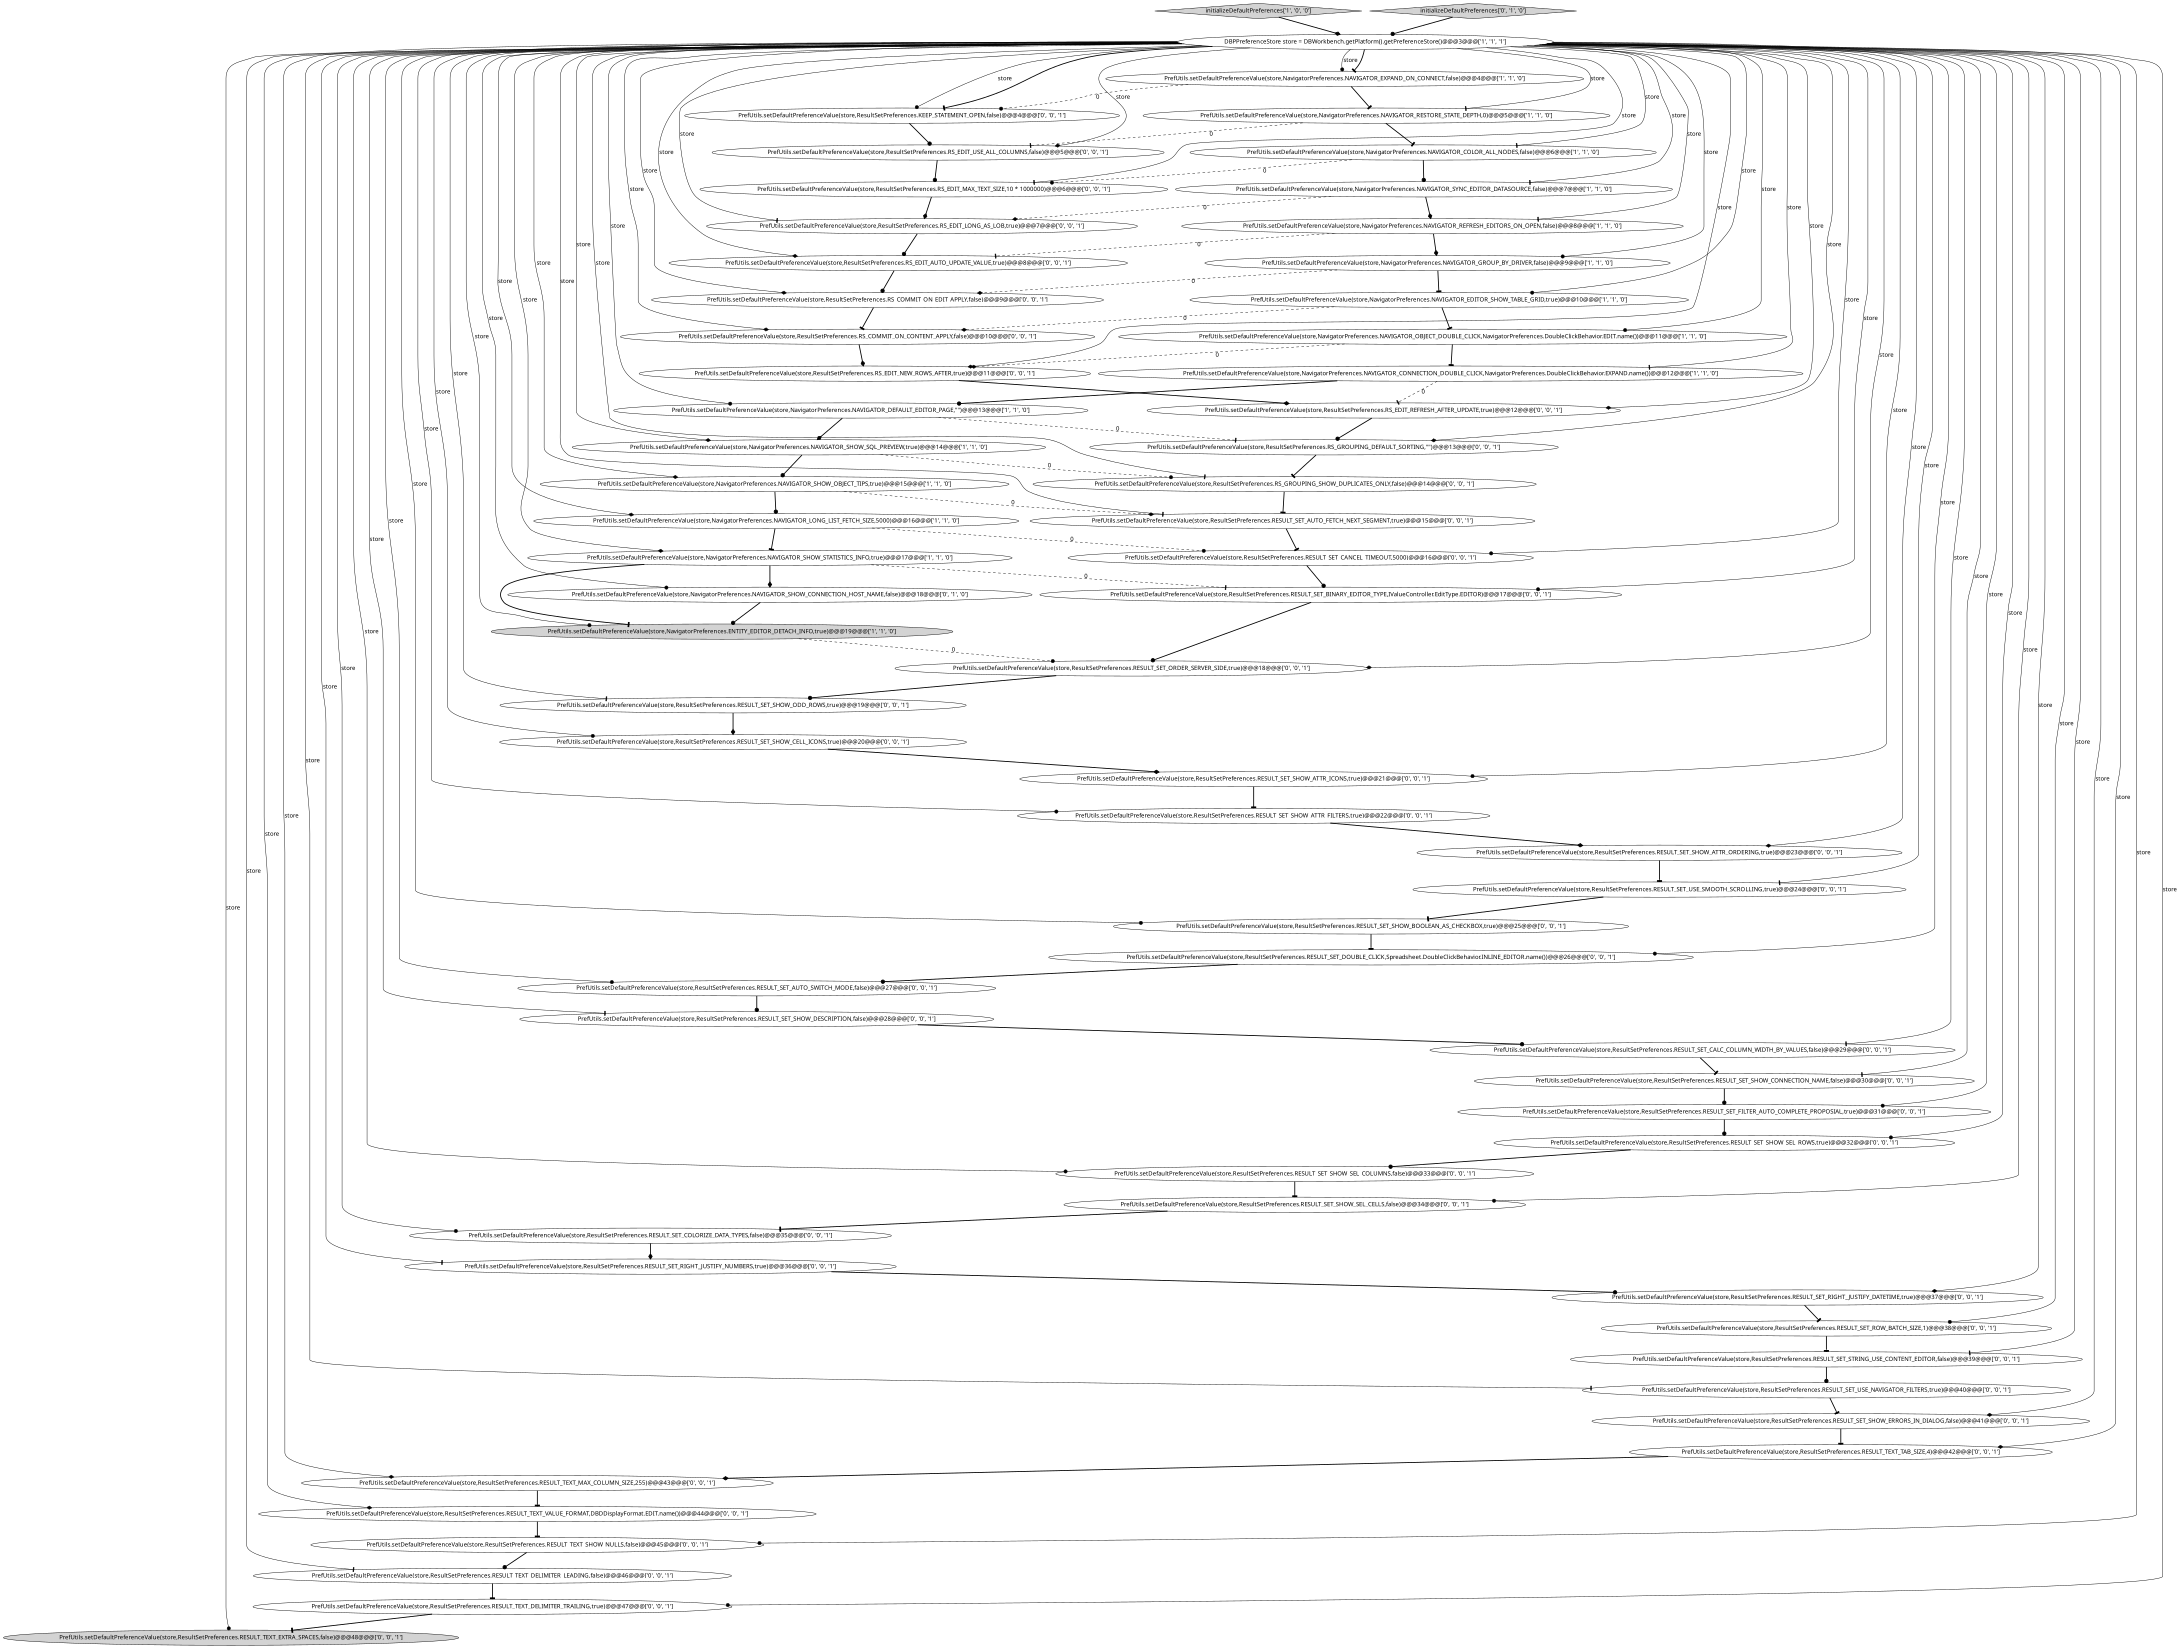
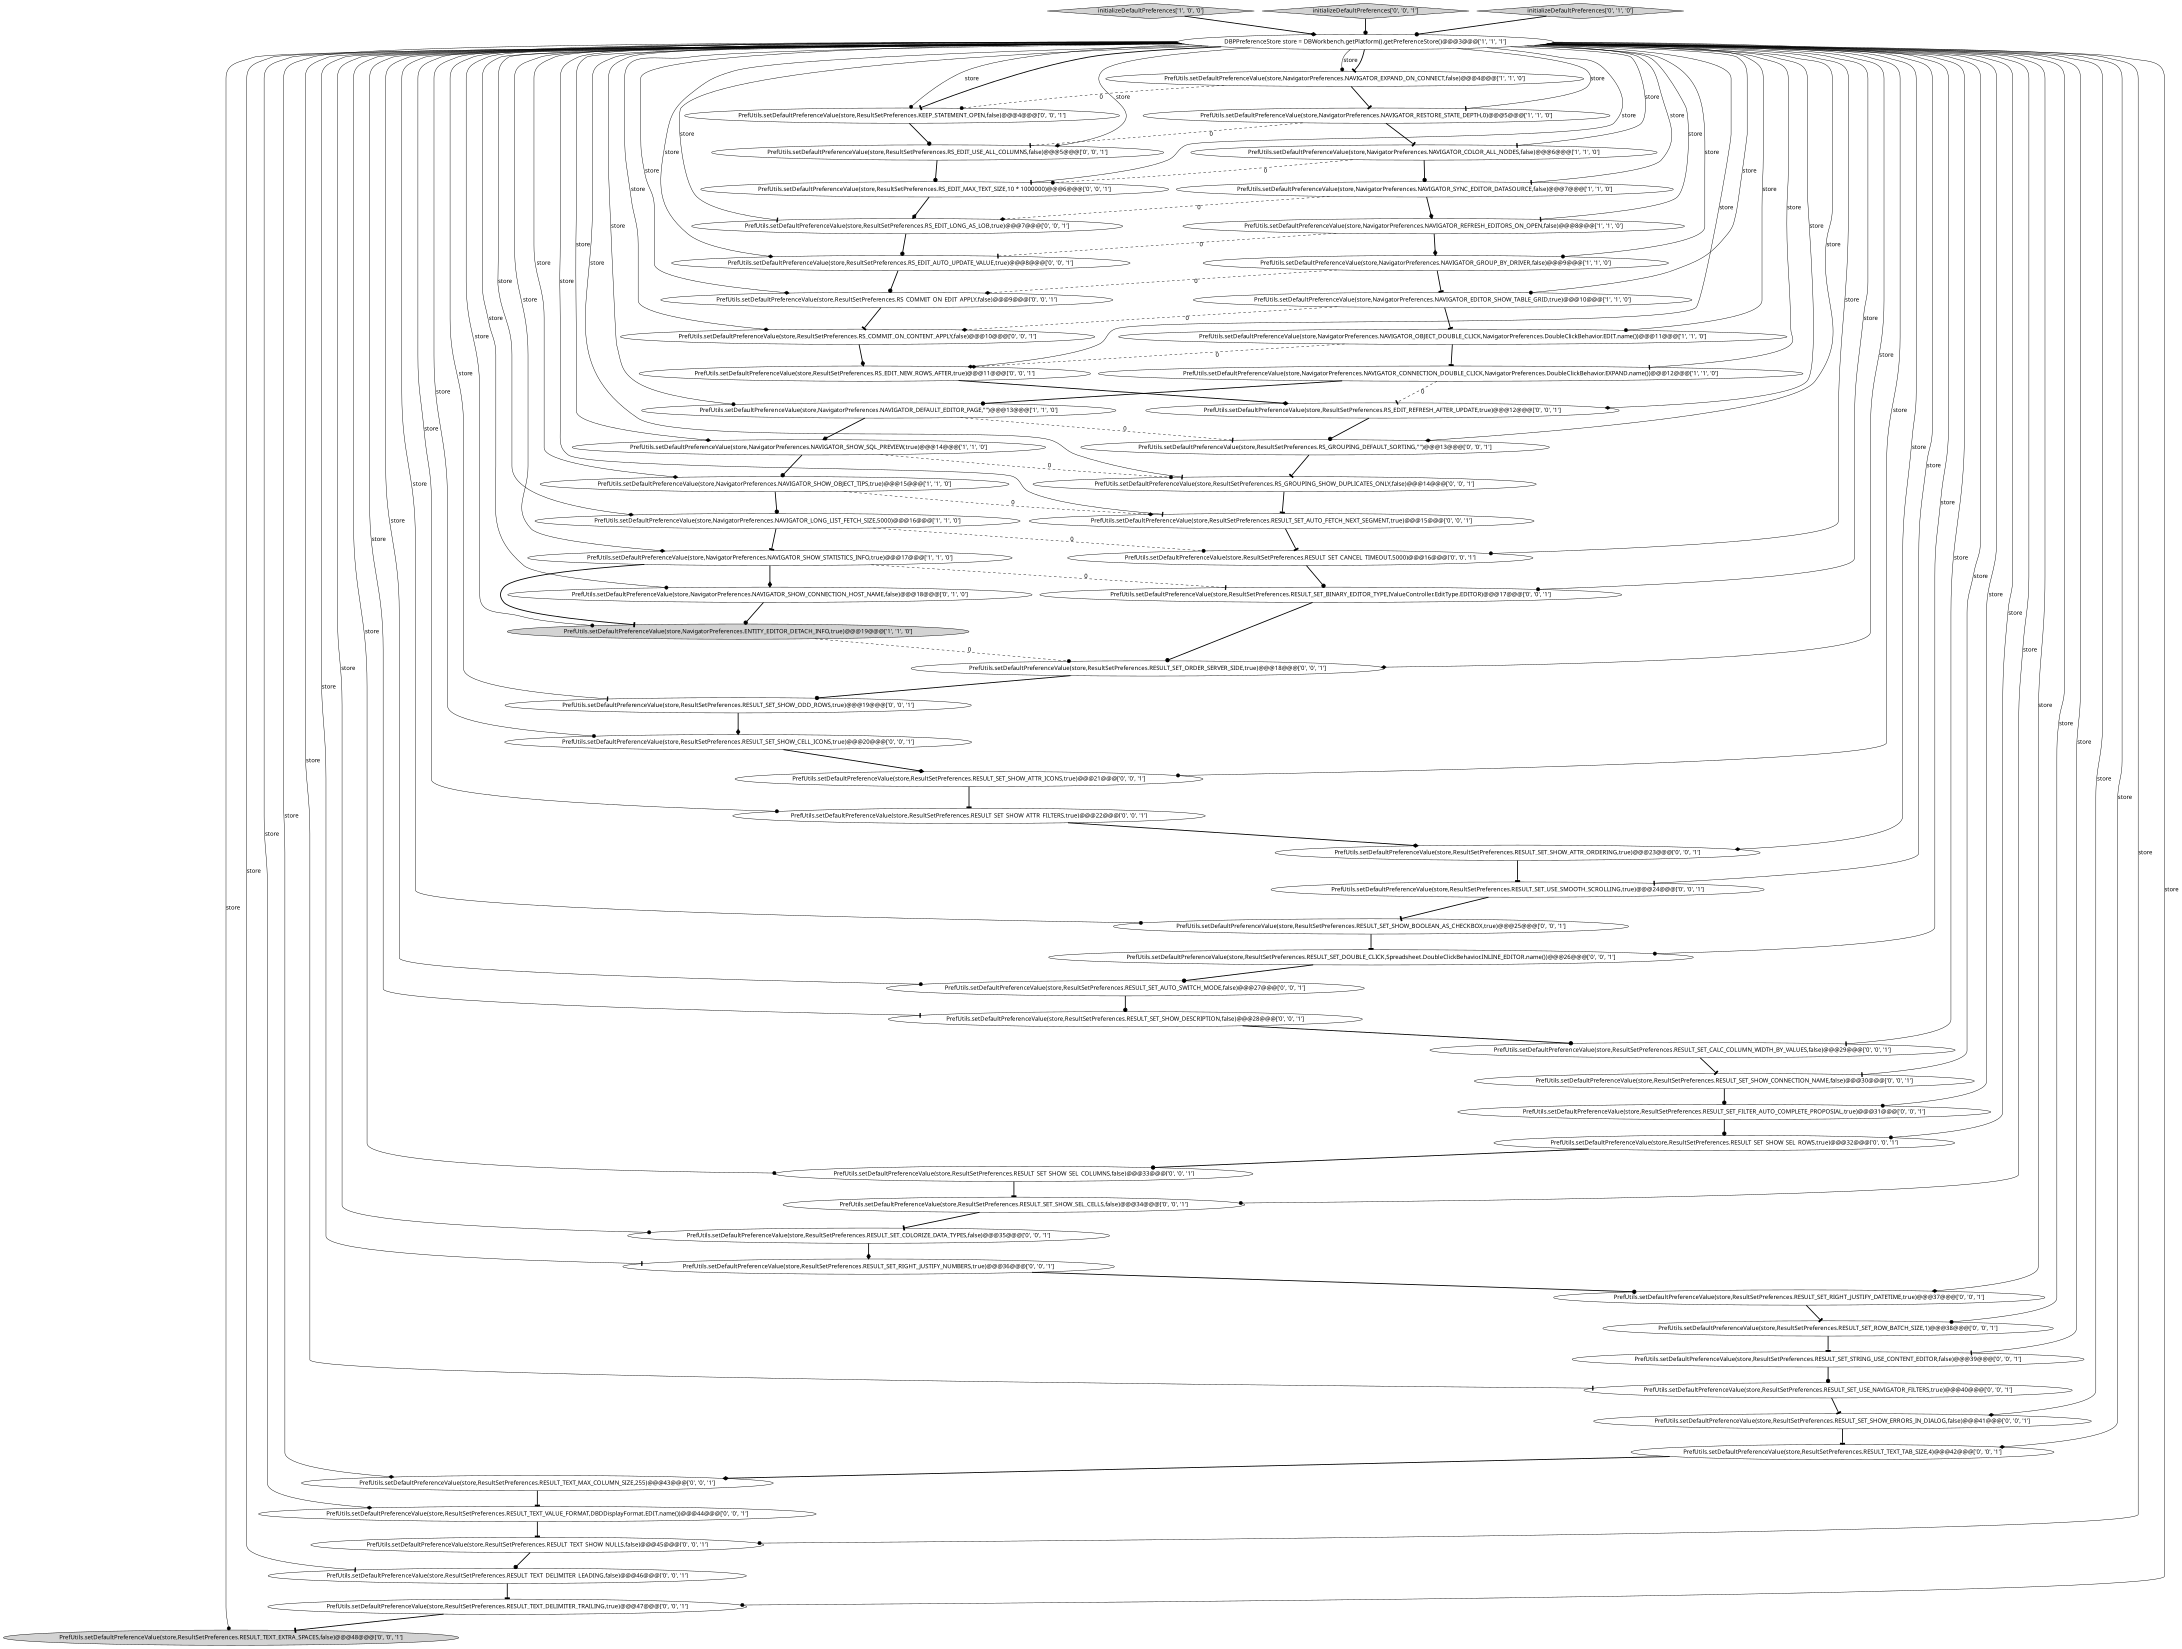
none -> (1366, 11)
